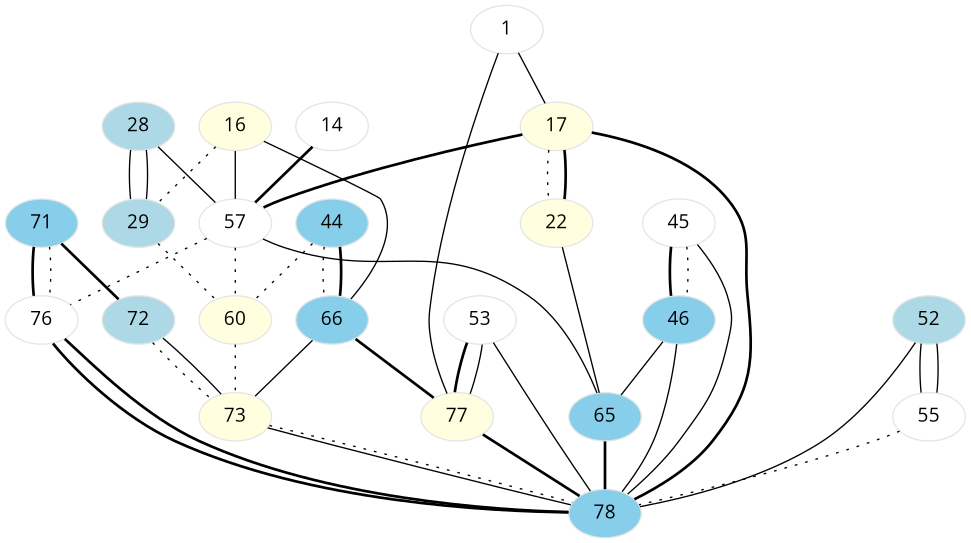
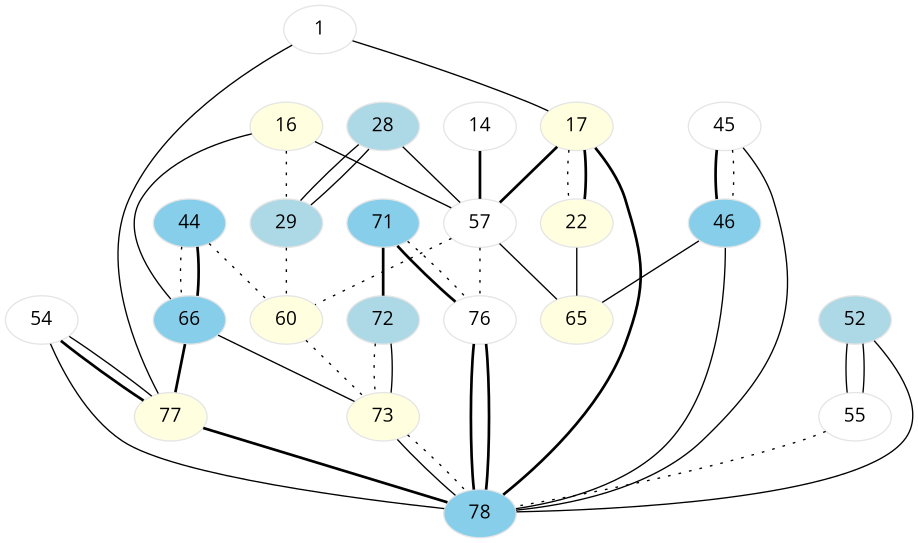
(480, 320) -> (42, 320)
(605, 417) -> (577, 320)
(605, 465) -> none
